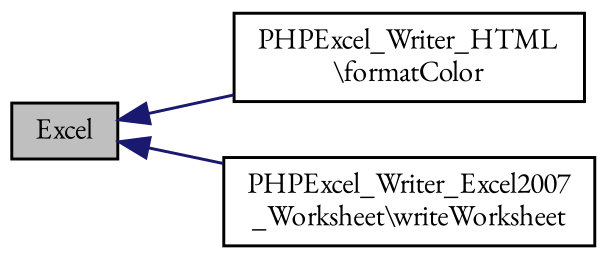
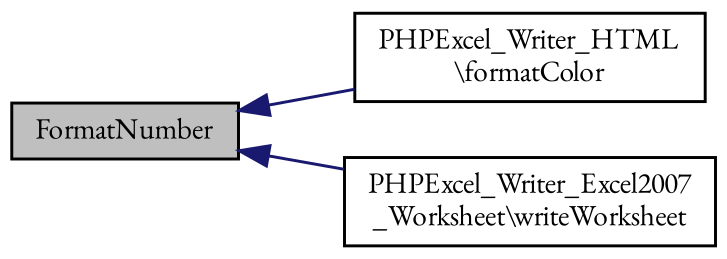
(65, 131) -> (125, 131)
